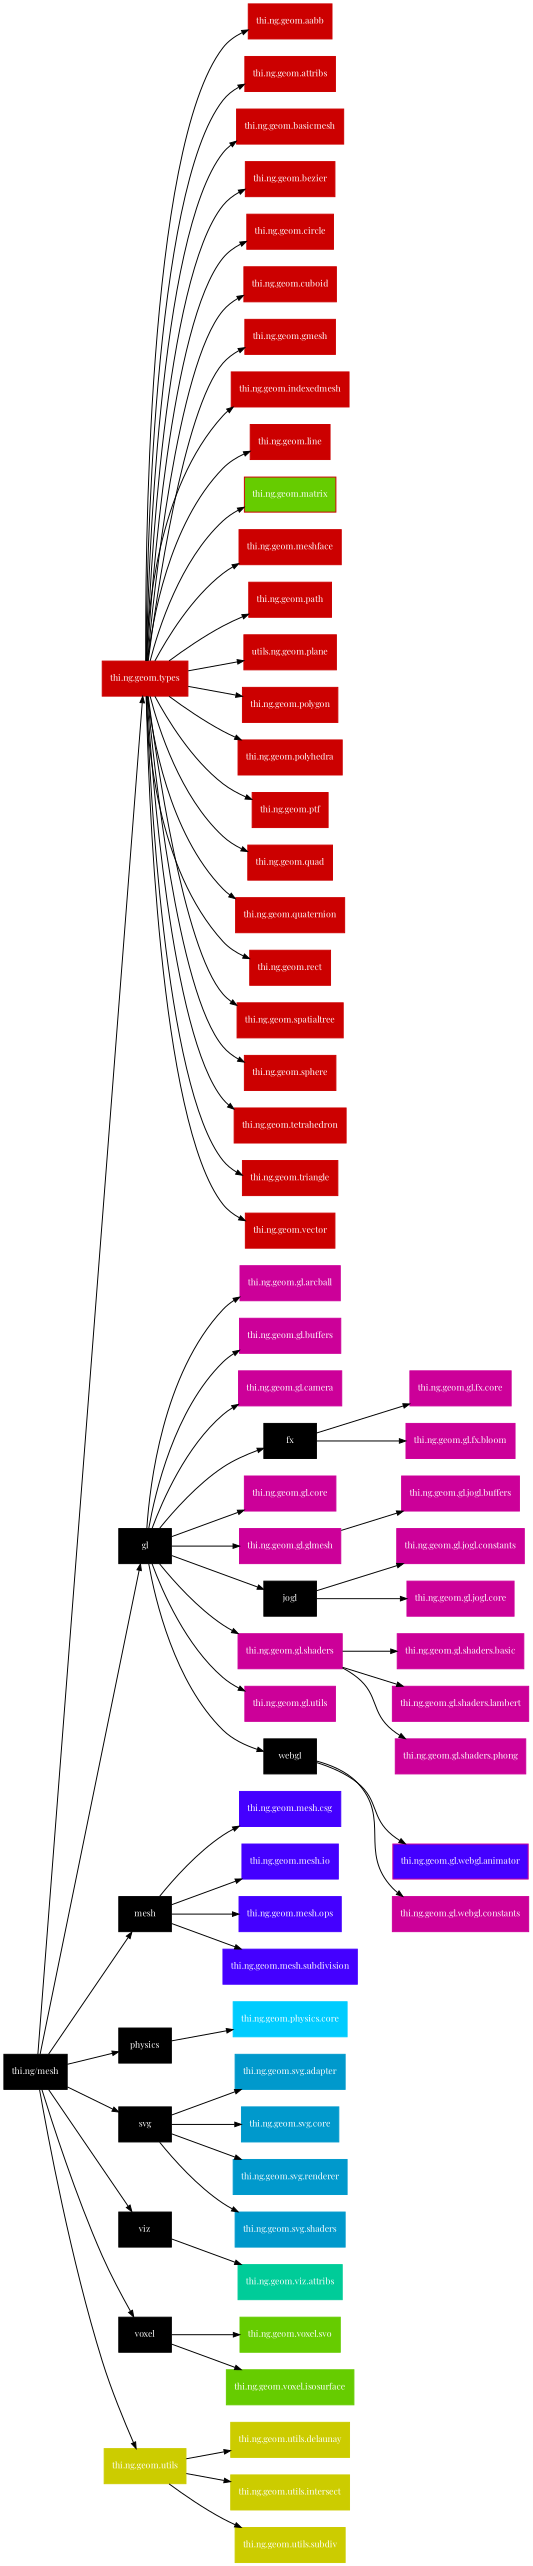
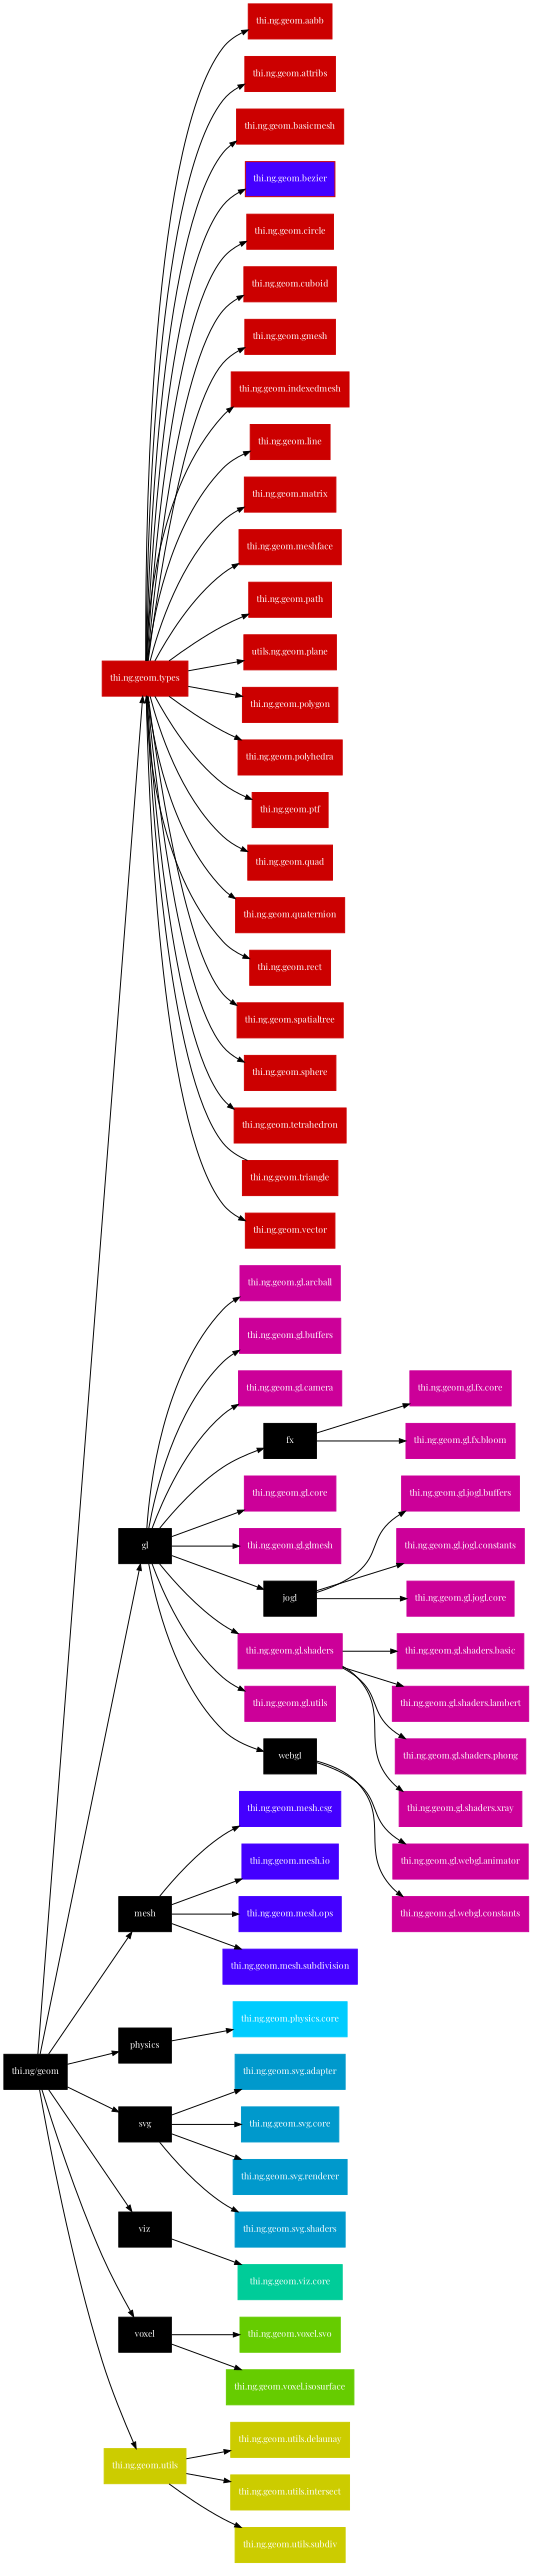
(290, 179) -> (290, 179)
(290, 495) -> (290, 495)
(172, 990) -> (167, 942)
(369, 1522) -> (367, 1562)
none -> (461, 1809)
(461, 1862) -> (461, 1862)
(36, 2072) -> (36, 2072)
(290, 2282) -> (290, 2282)
